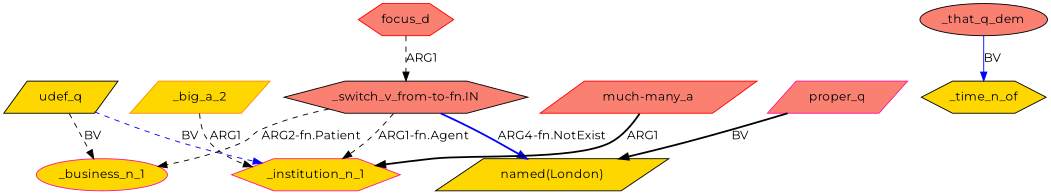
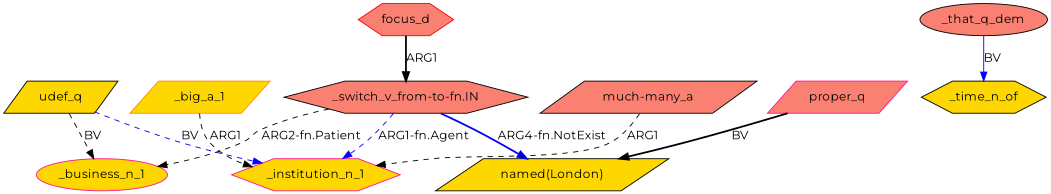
(406, 54) -> (406, 54)
(200, 97) -> (200, 97)
(648, 97) -> (648, 97)
(373, 135) -> (373, 135)
(526, 156) -> (526, 156)
